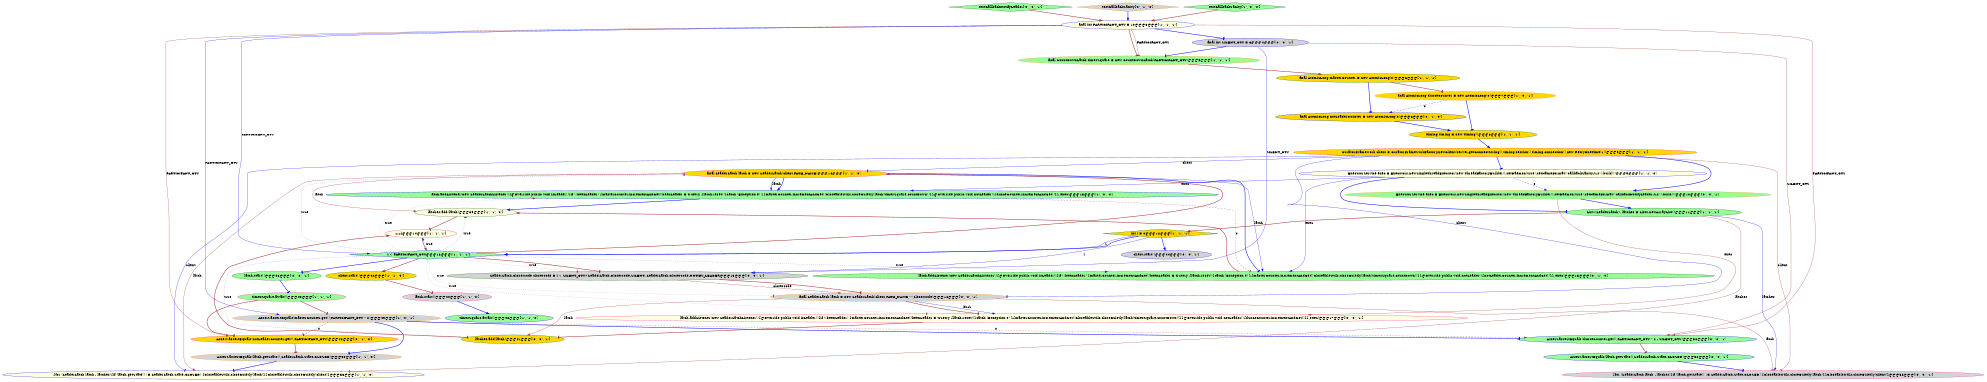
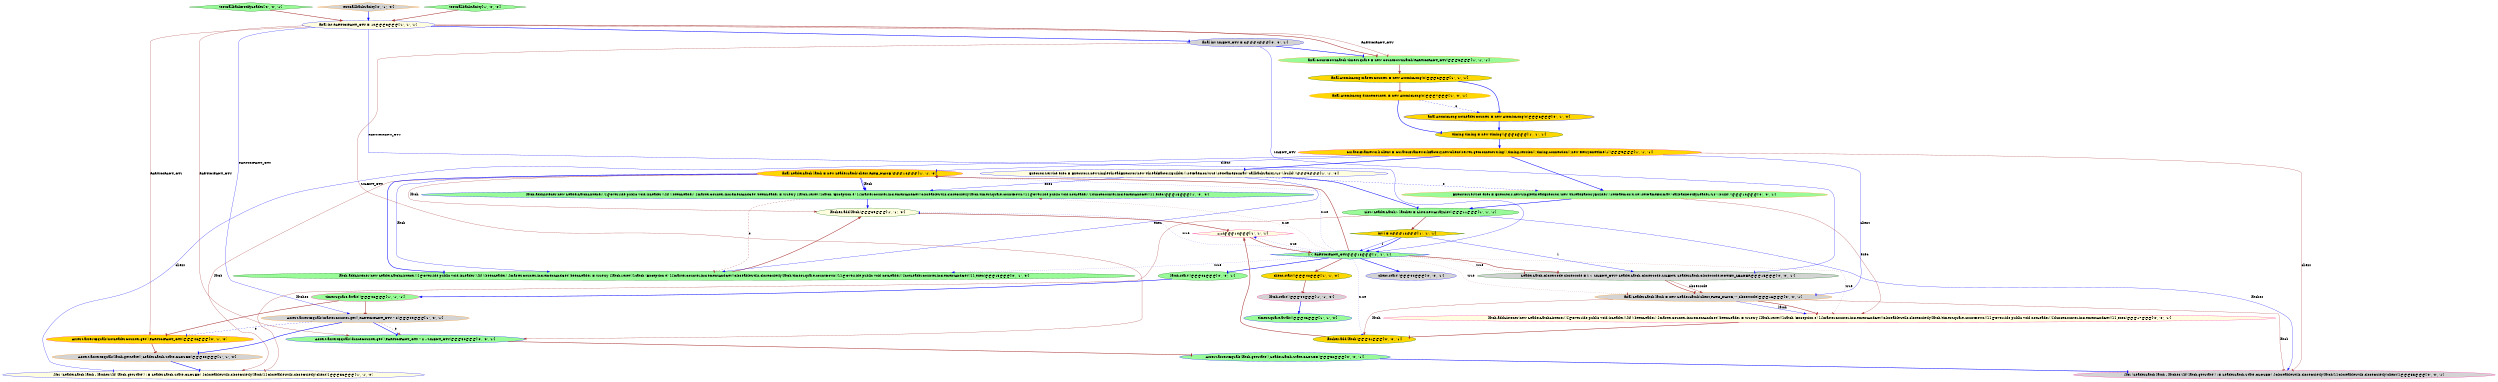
(421, 234) -> (1243, 234)
(1163, 243) -> (1379, 265)
(284, 286) -> (797, 293)
